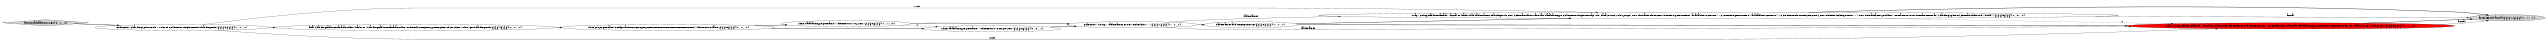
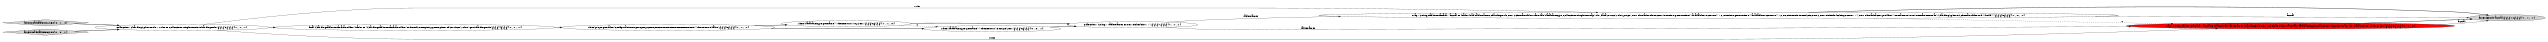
(1251, 25) -> none
none -> (46, 32)
